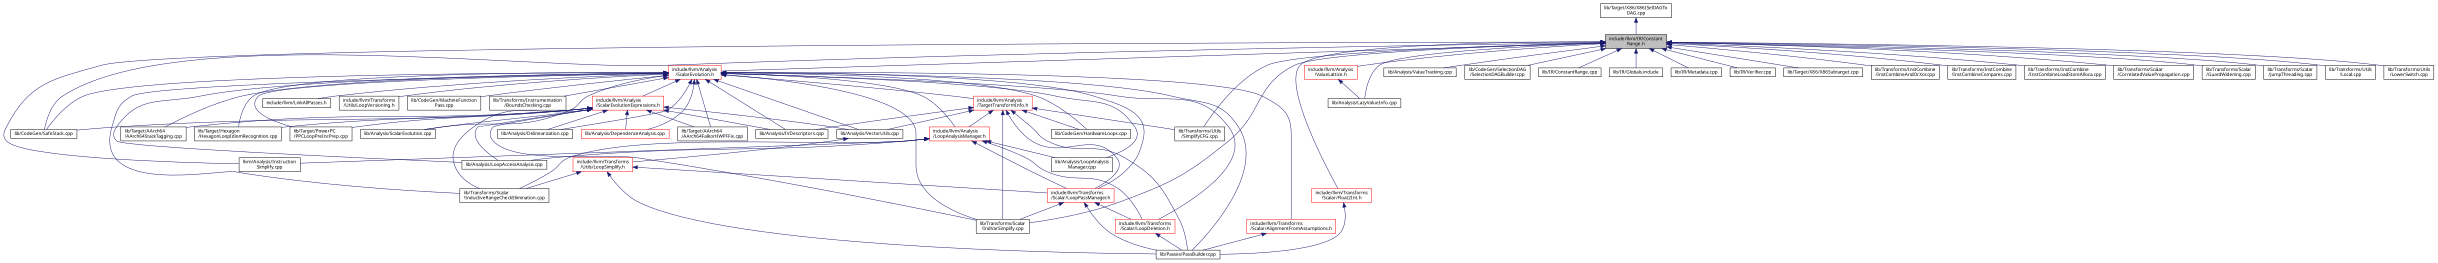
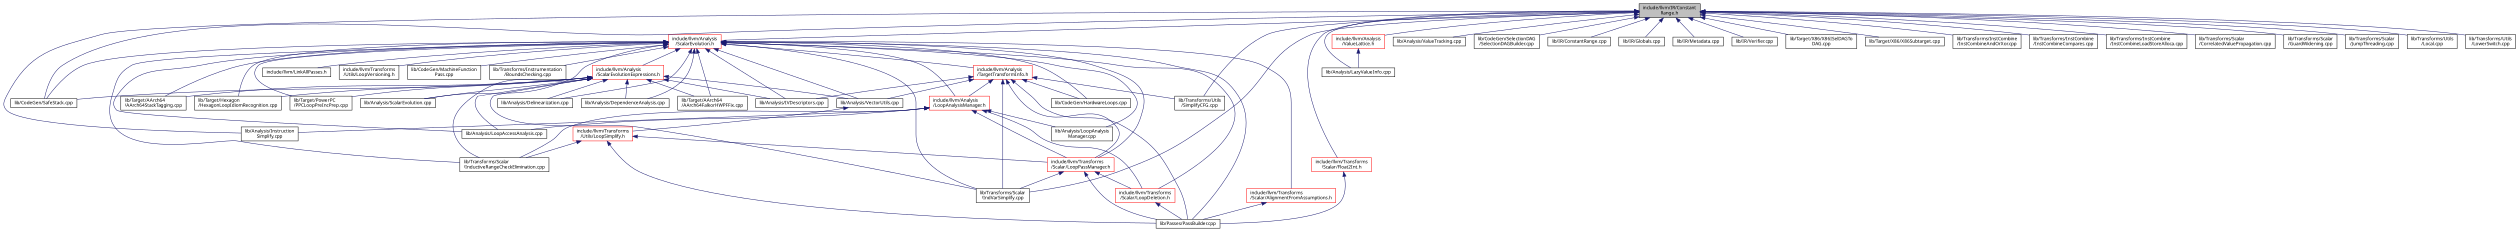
(1636, 29) -> (1746, 26)
(1636, 72) -> (1642, 42)
(625, 134) -> (625, 103)
(270, 165) -> (270, 134)
